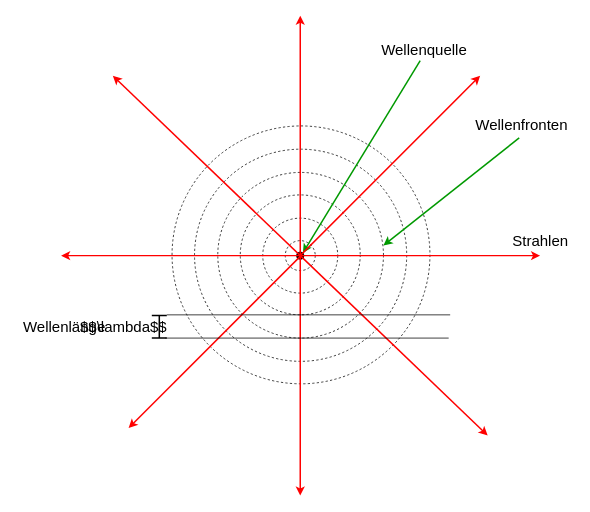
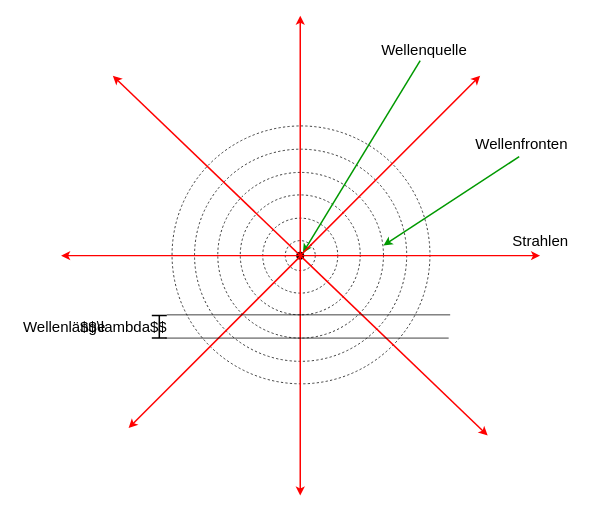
(522, 124) -> (522, 143)
